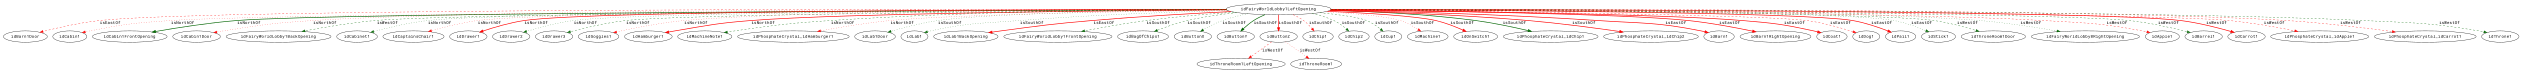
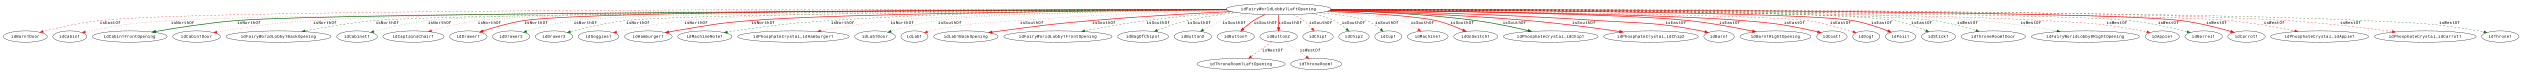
(1629, 11) -> (1629, 11)
(1077, 17) -> (1077, 17)
(1253, 21) -> (1253, 21)
(387, 23) -> (387, 23)
(1104, 23) -> (1104, 23)
